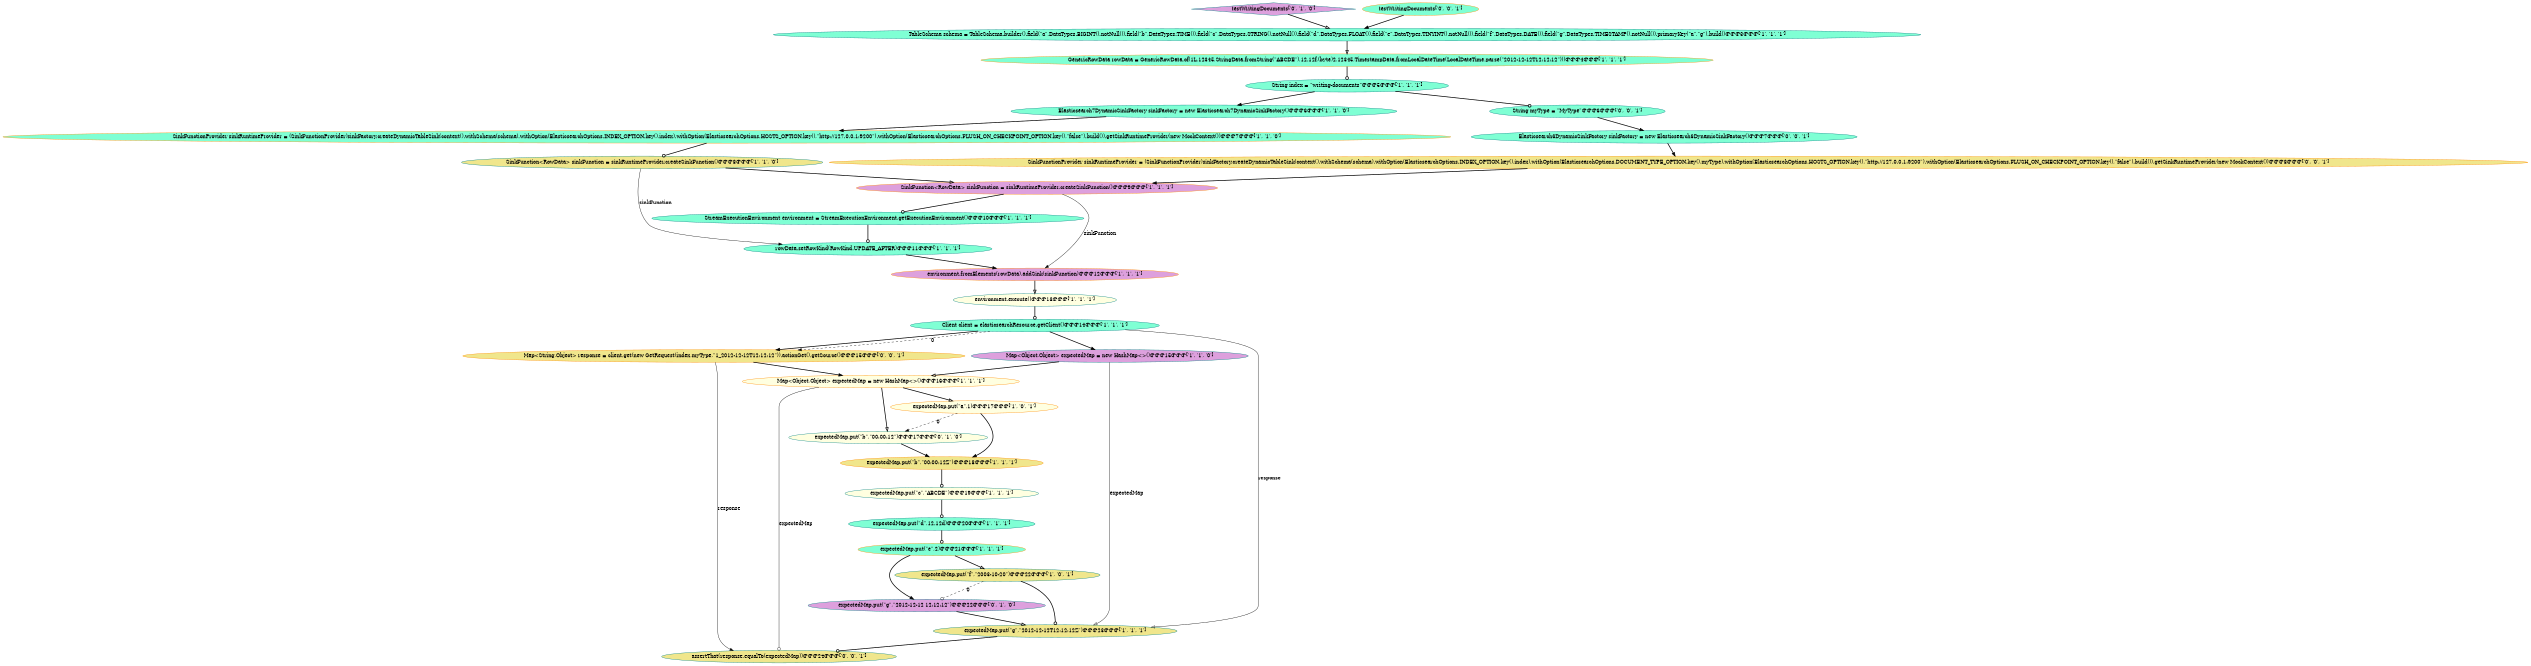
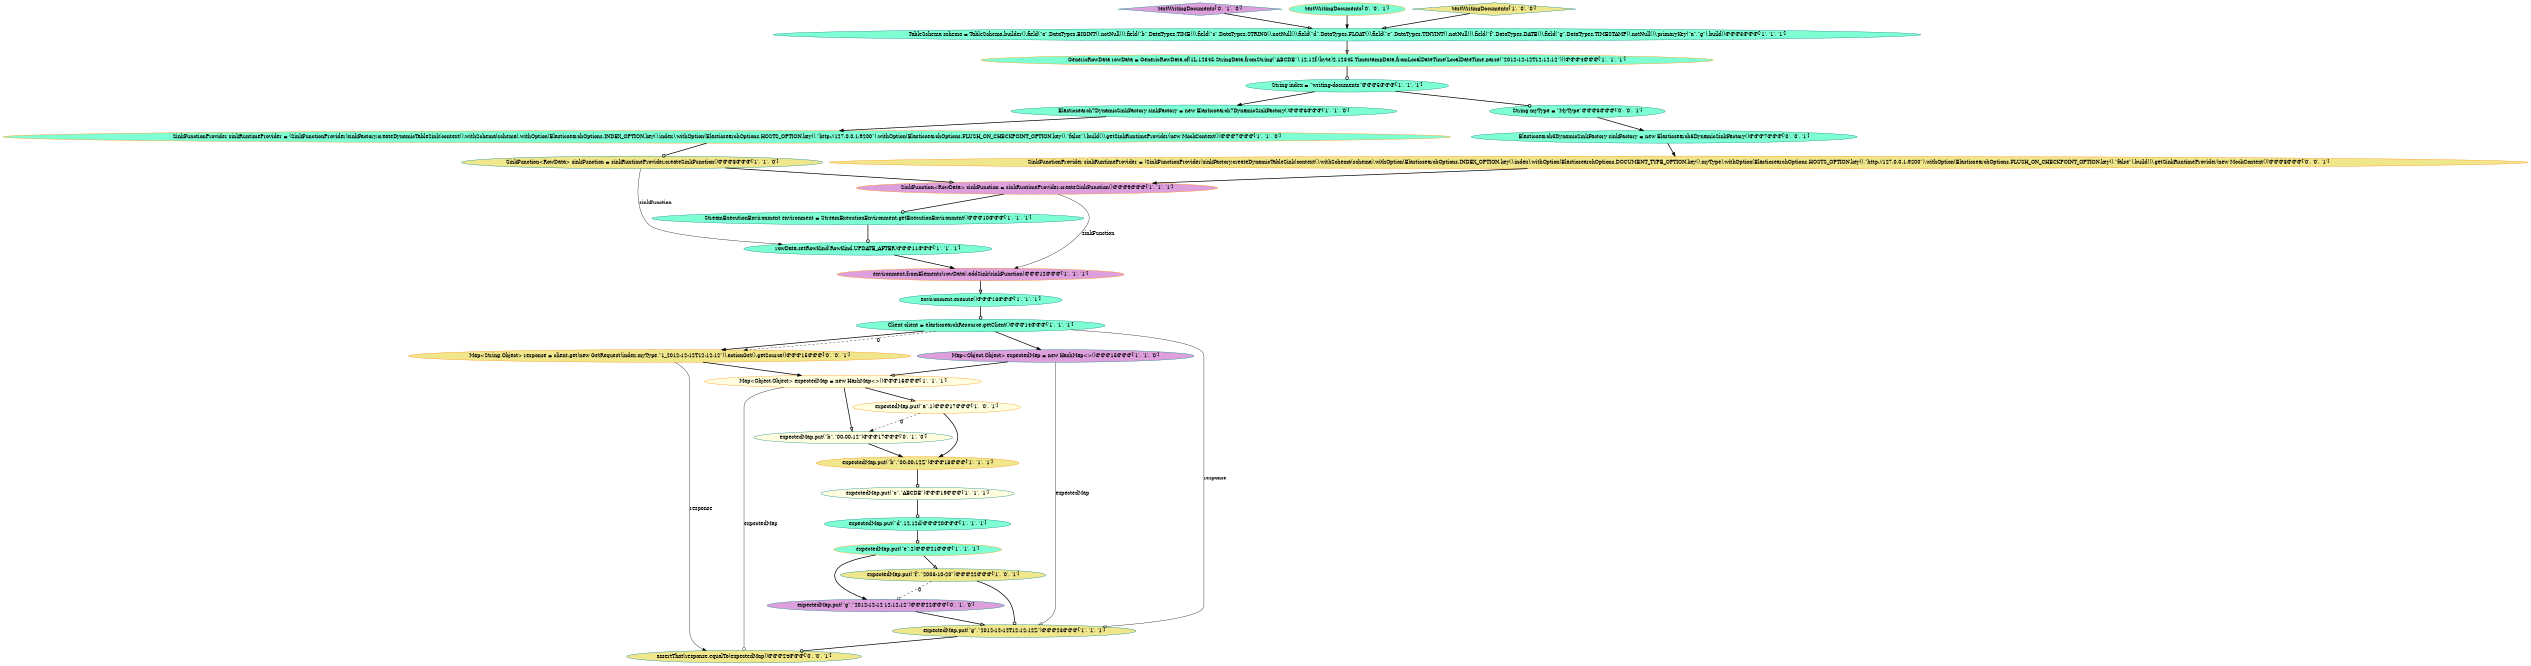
none -> (1494, 9)
(1035, 300) -> (981, 300)
